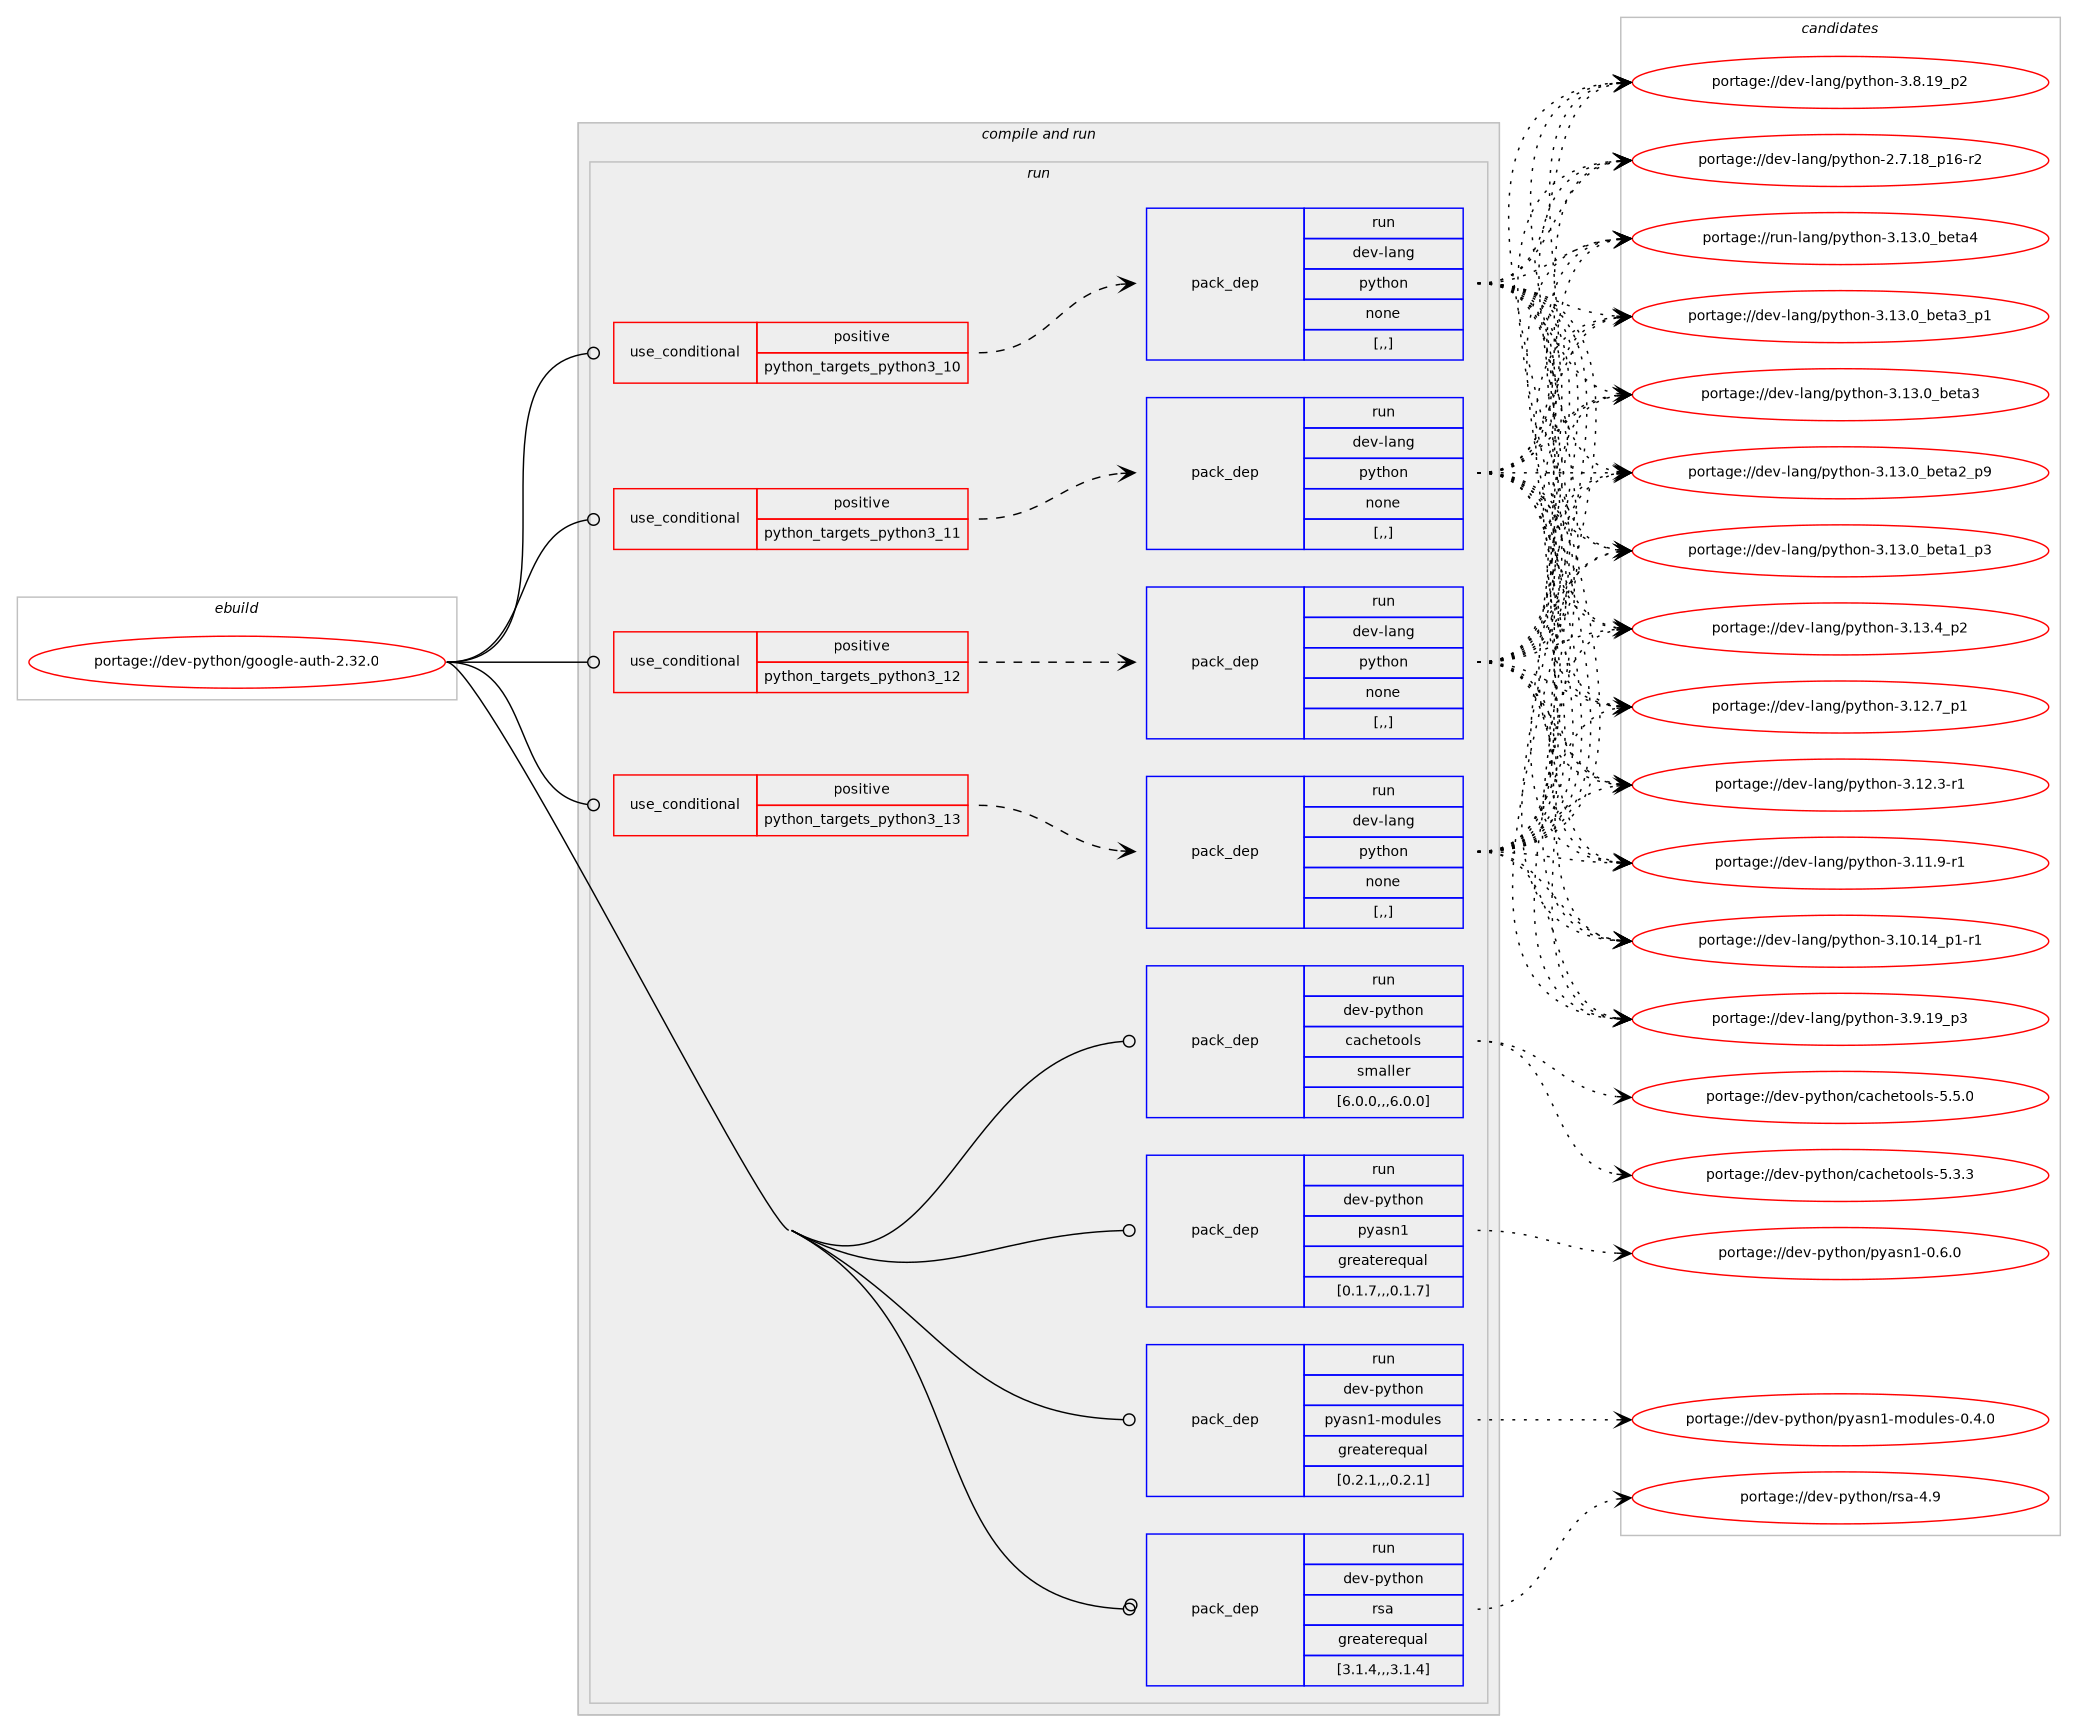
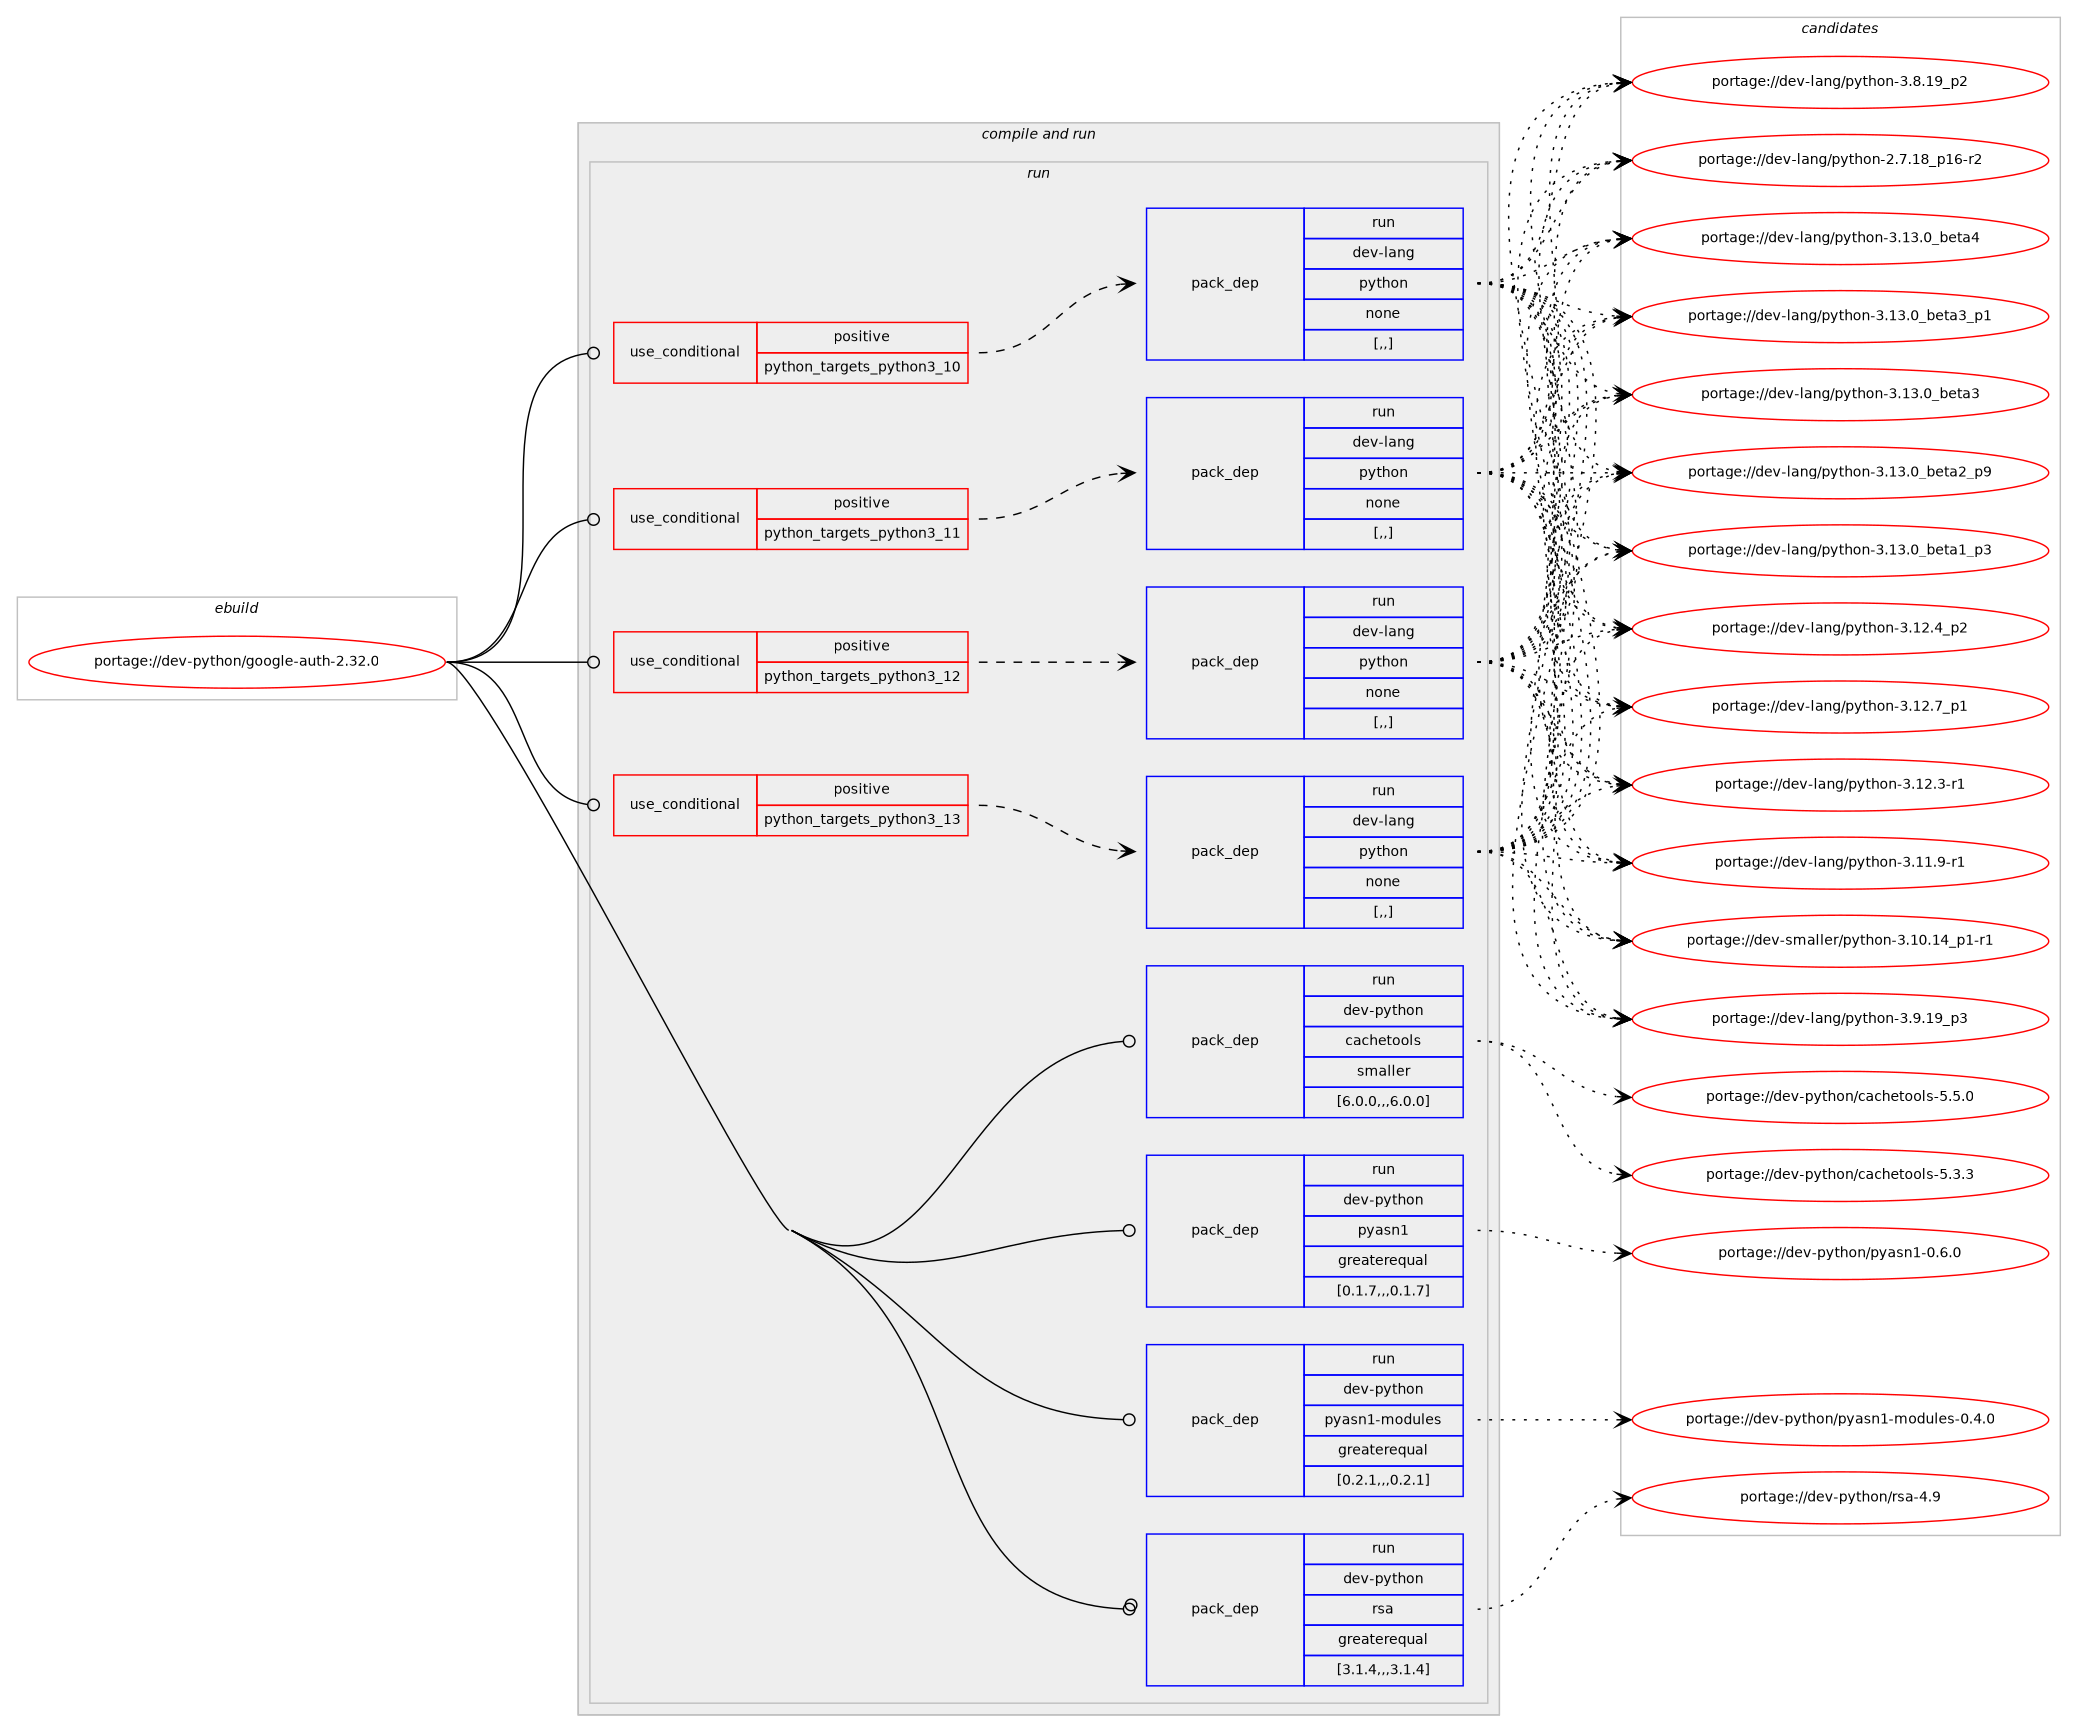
(1841, 239) -> (1841, 239)
(1841, 629) -> (1841, 629)
(1841, 941) -> (1841, 941)
